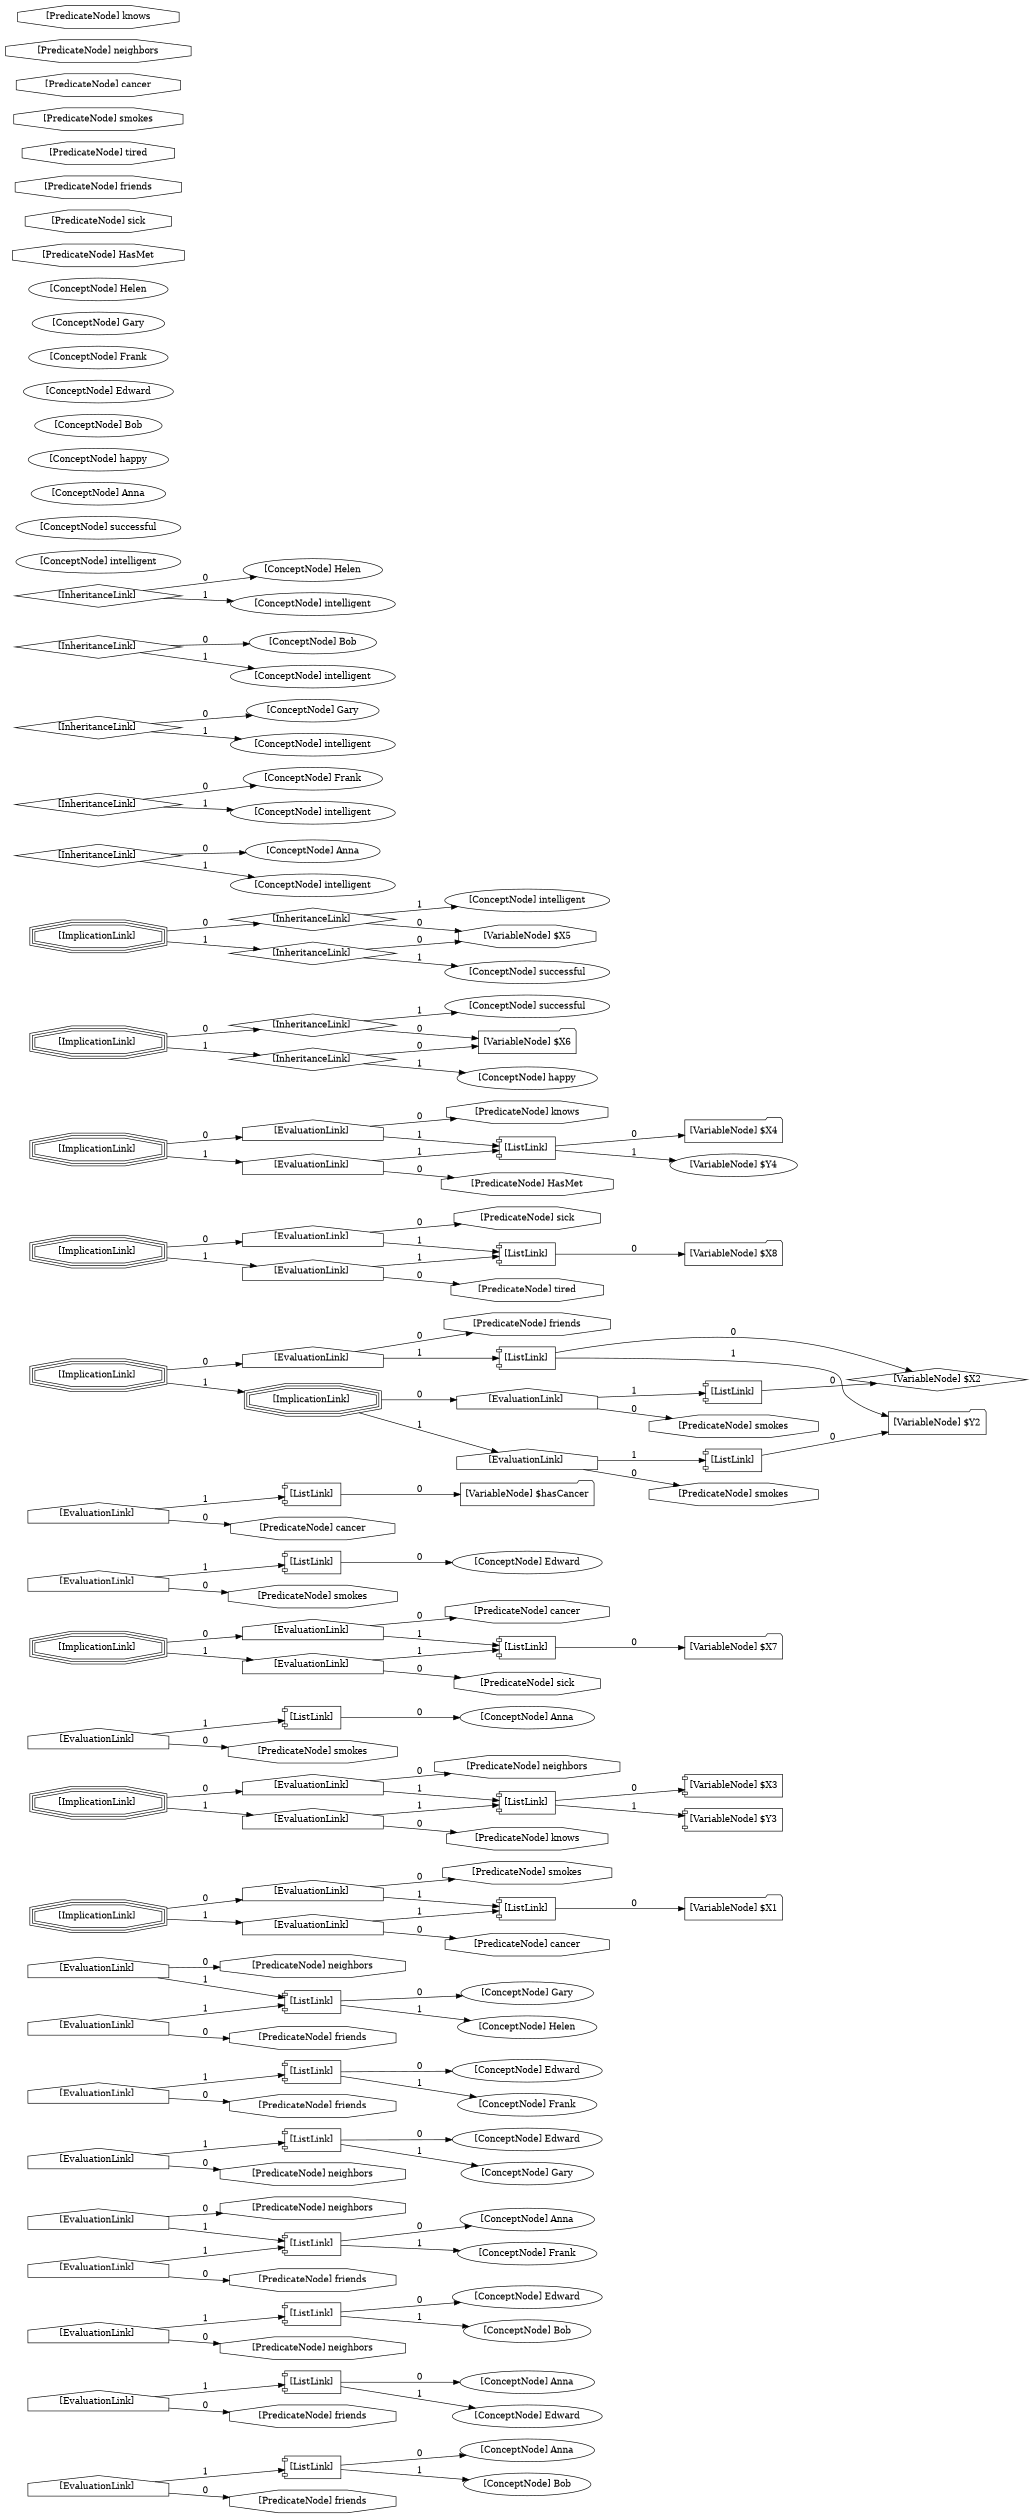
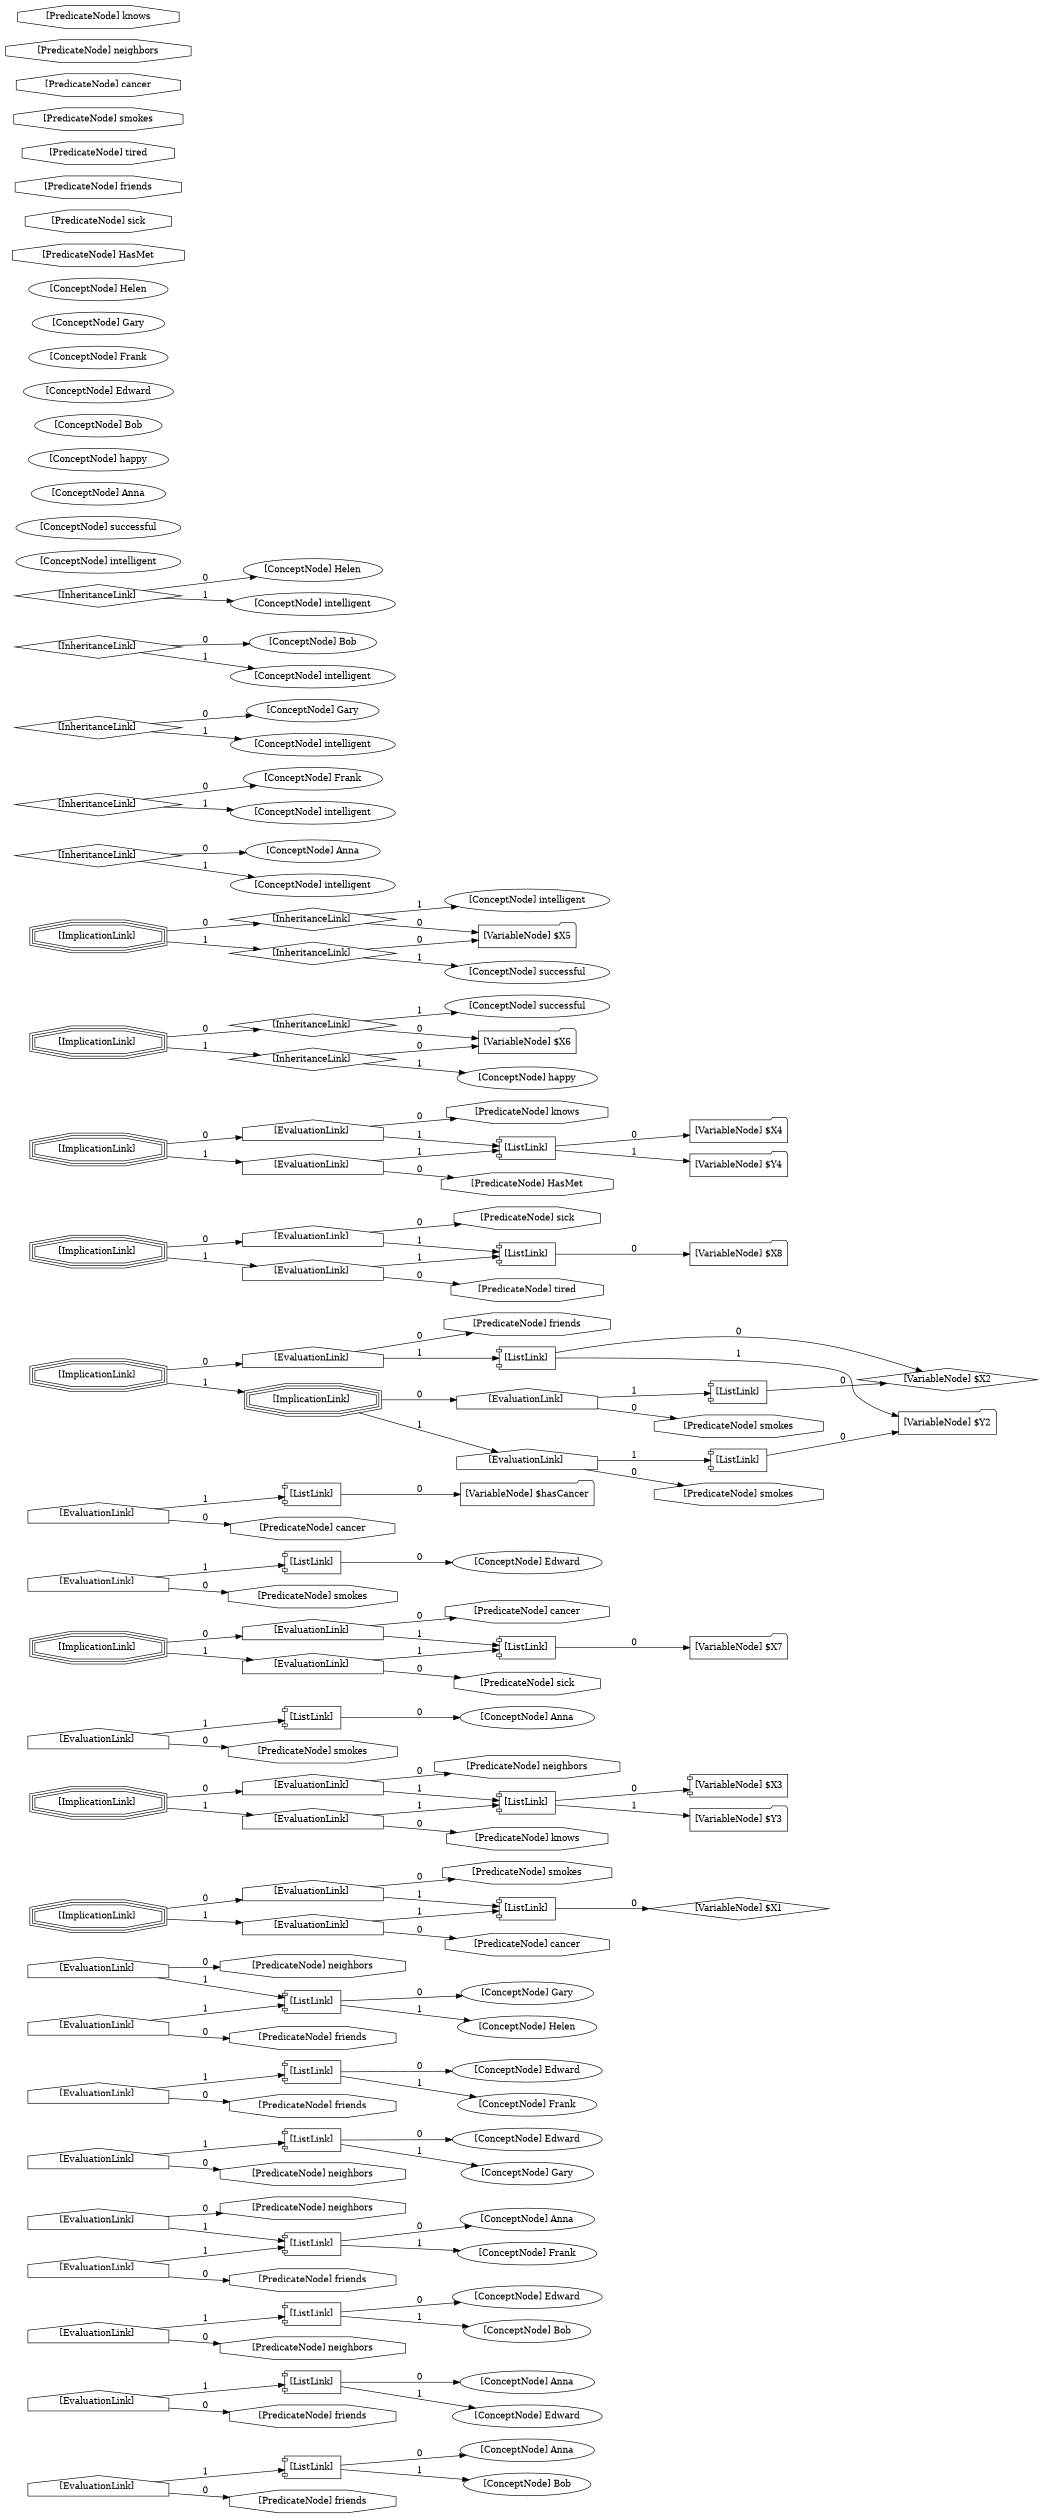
(527, 936) -> (527, 936)
(734, 1165) -> (739, 1165)
(734, 1820) -> (739, 1820)
(734, 1909) -> (739, 1909)
